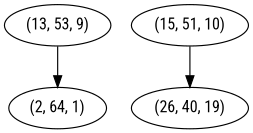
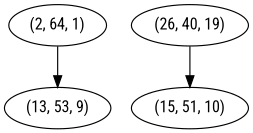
(58, 61) -> (58, 61)
(190, 61) -> (190, 61)
